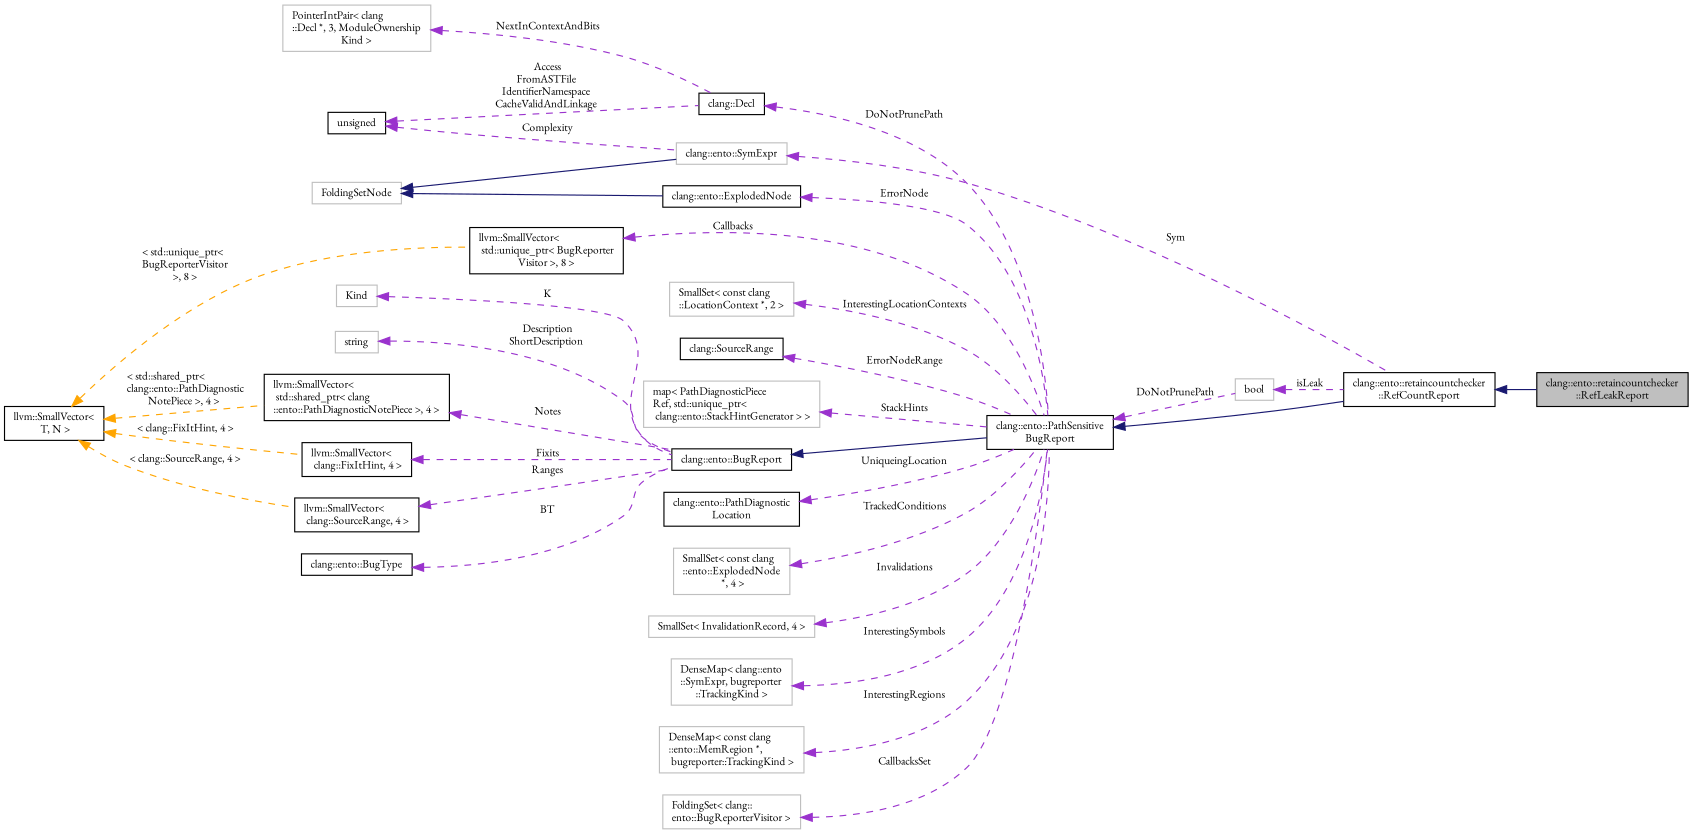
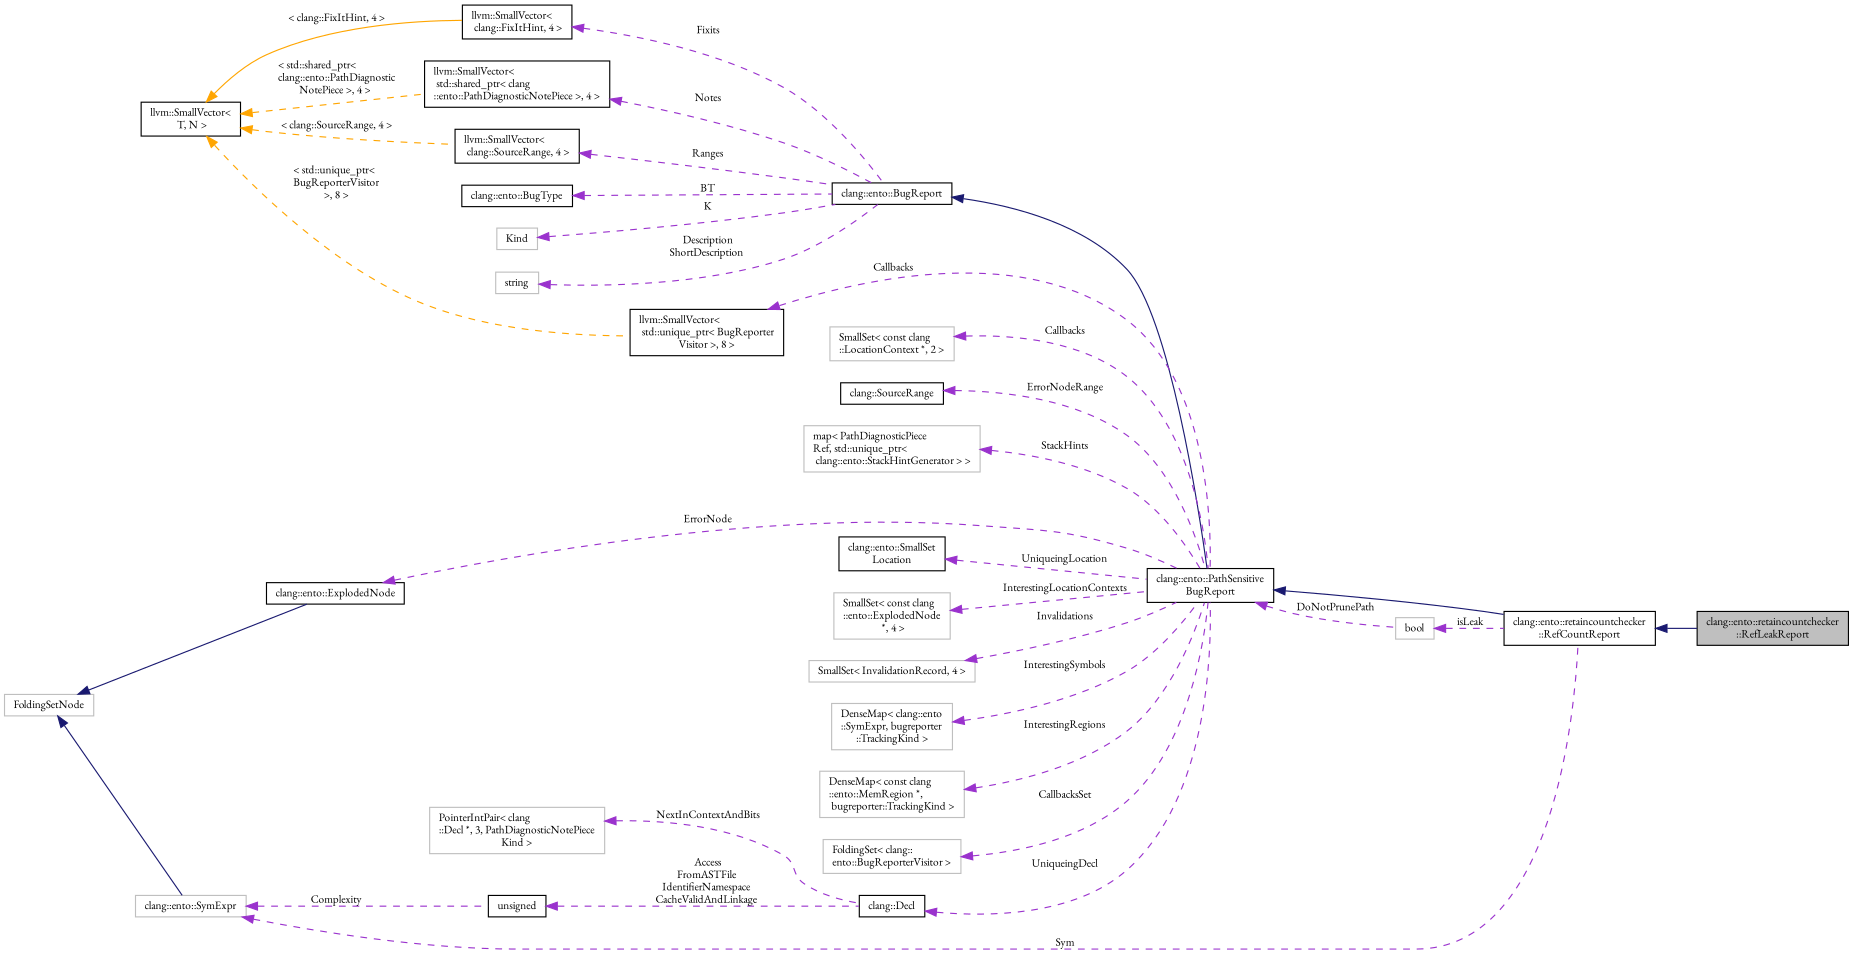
(357, 28) -> (517, 831)
(903, 115) -> (1064, 864)
(537, 140) -> (373, 906)
(903, 304) -> (1064, 331)
(209, 445) -> (330, 34)
(903, 506) -> (1064, 588)
(732, 509) -> (892, 554)
